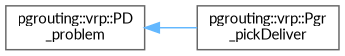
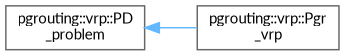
(268, 28) -> (268, 28)
